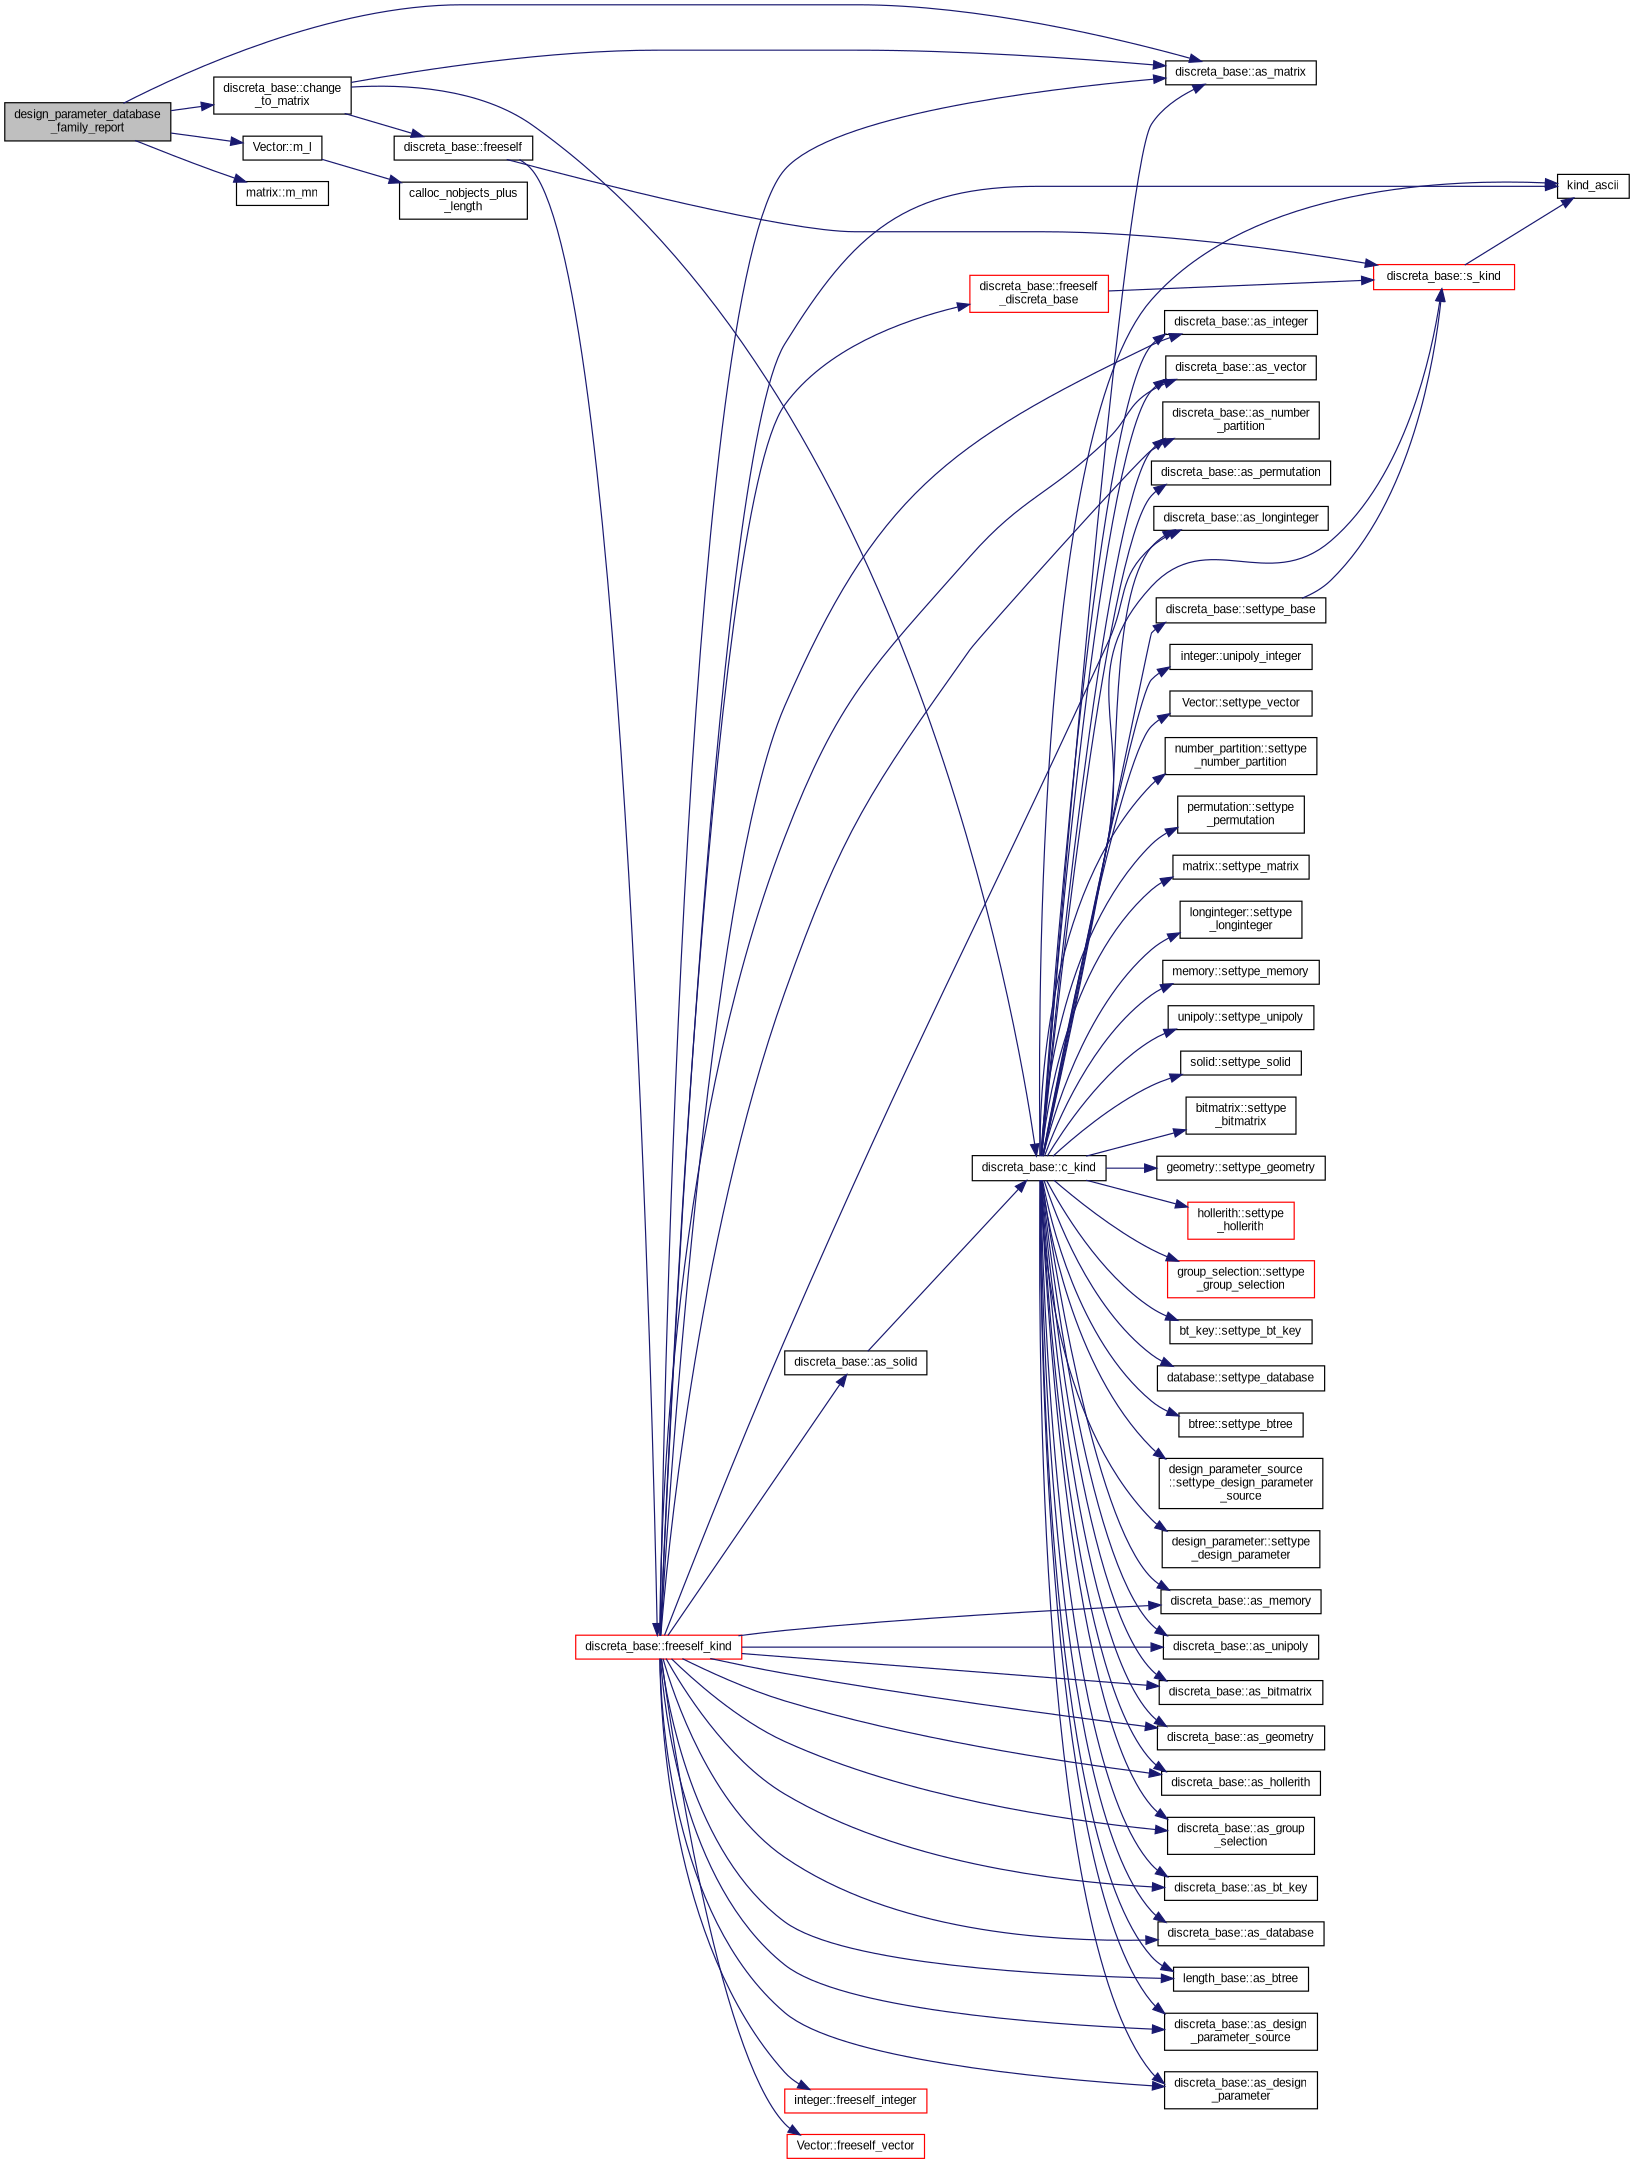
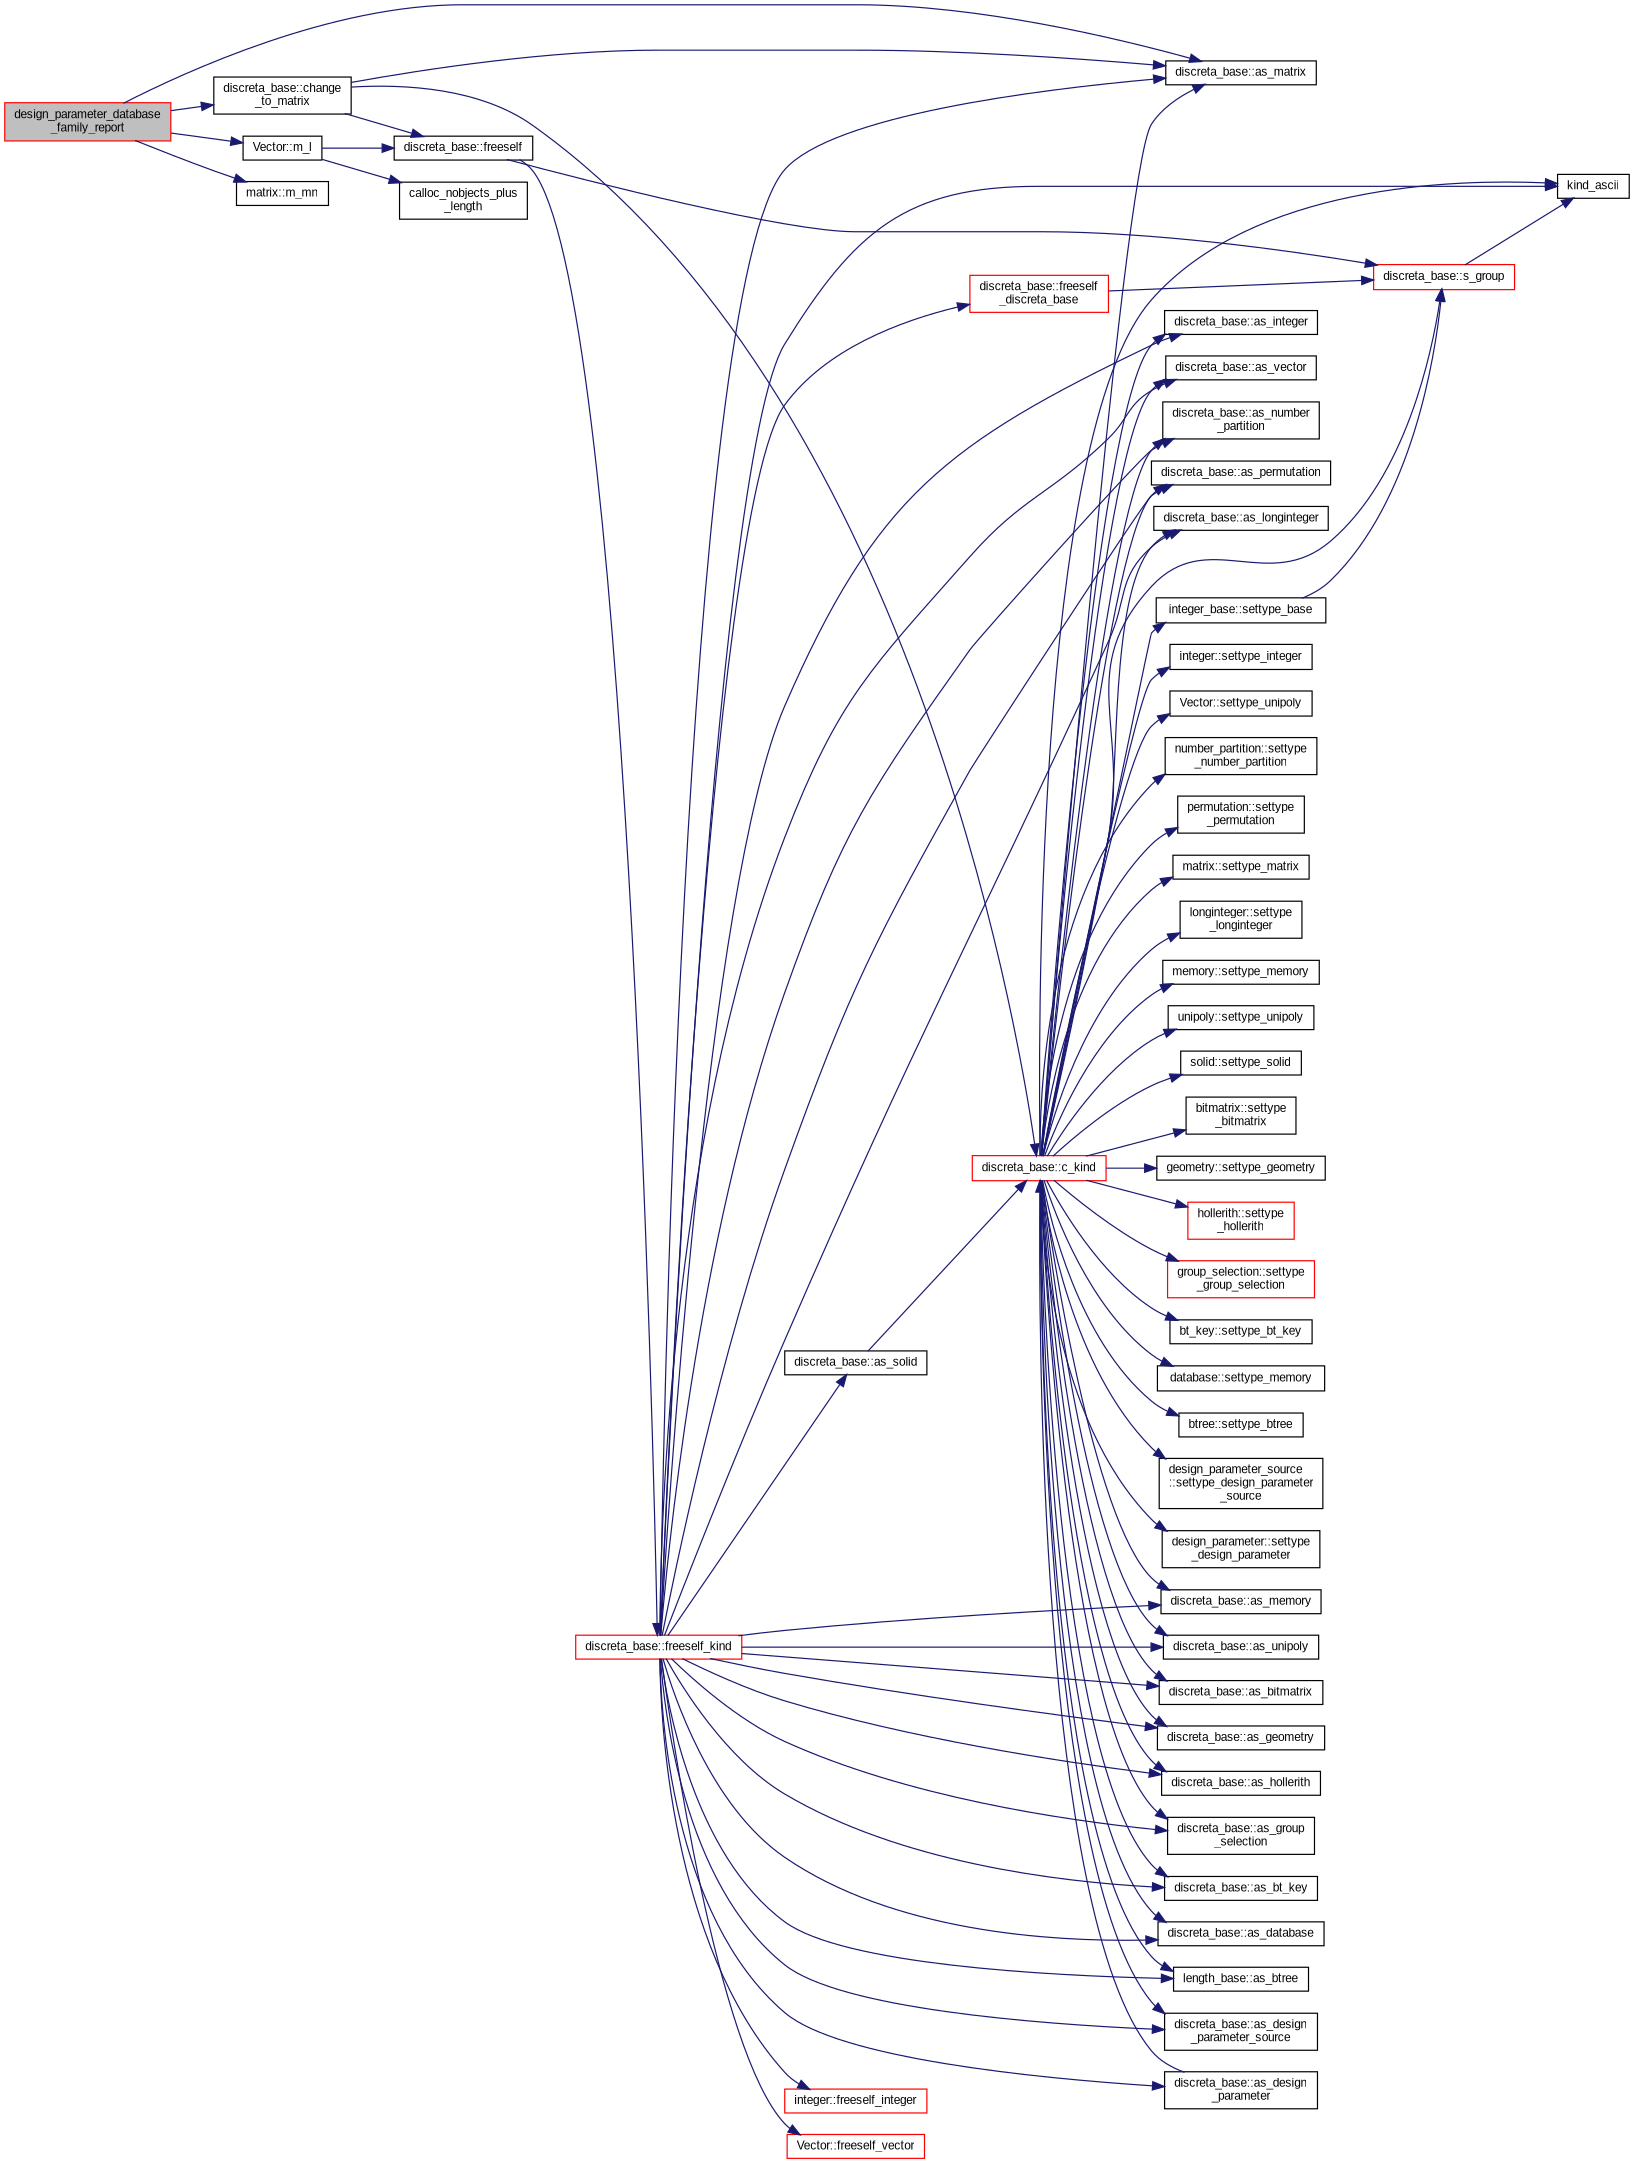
(88, 122) -> (88, 122)
none -> (352, 148)
(1444, 277) -> (1444, 277)
(1241, 610) -> (1241, 610)
(1241, 657) -> (1241, 657)
(1241, 704) -> (1241, 704)
none -> (838, 1029)
(1039, 1168) -> (1039, 1168)
(1241, 1378) -> (1241, 1378)
(1053, 1636) -> (1065, 1740)
